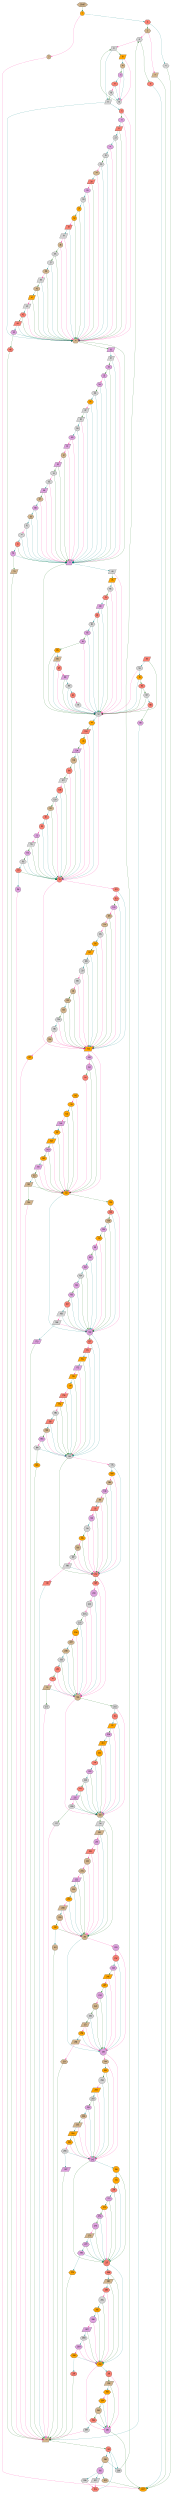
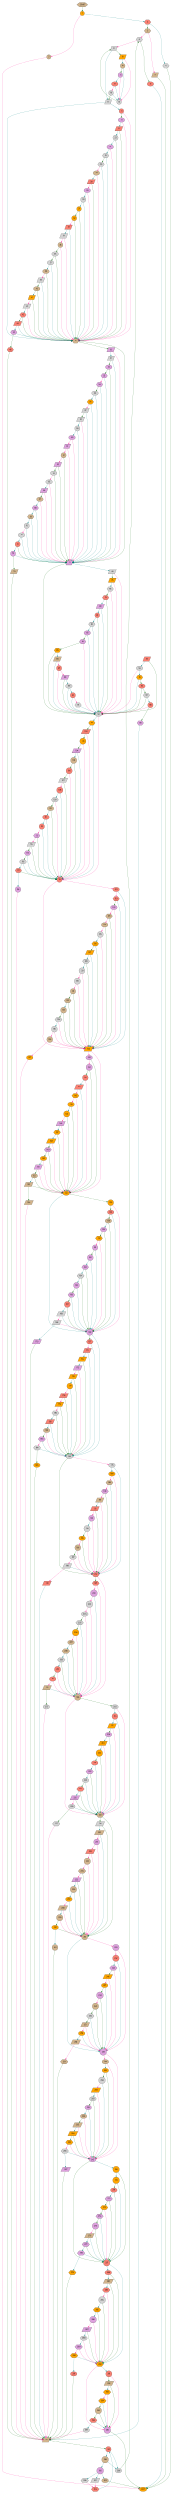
none -> (79, 1087)
